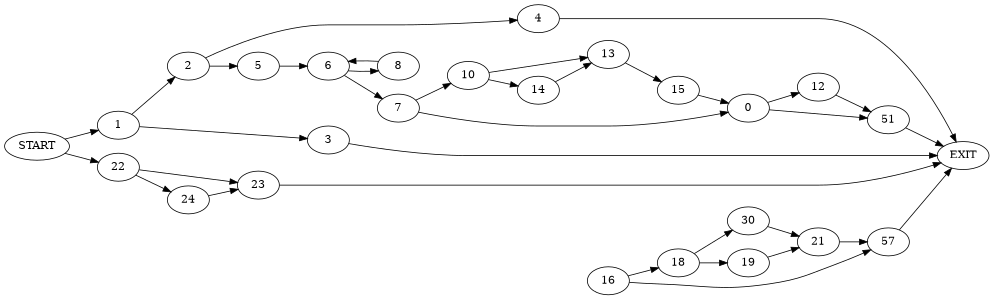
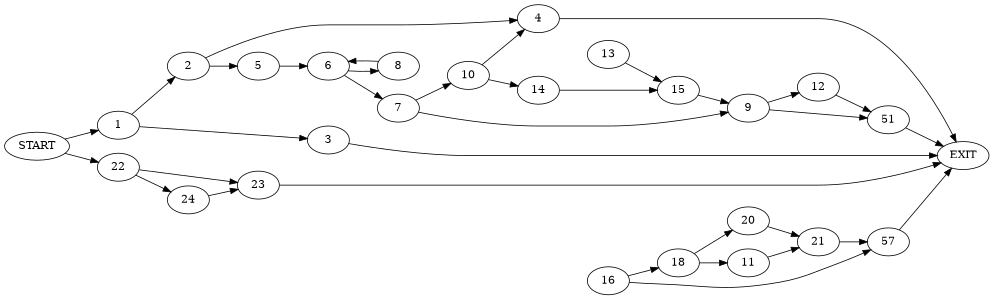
(534, 66) -> (500, 50)
(570, 74) -> (605, 90)
(748, 108) -> (748, 108)
(748, 221) -> (748, 221)
(748, 263) -> (748, 263)
